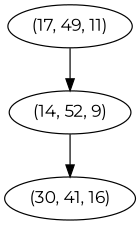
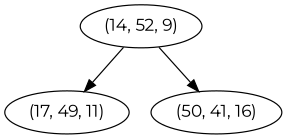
(70, 63) -> (108, 65)
(70, 199) -> (216, 112)
